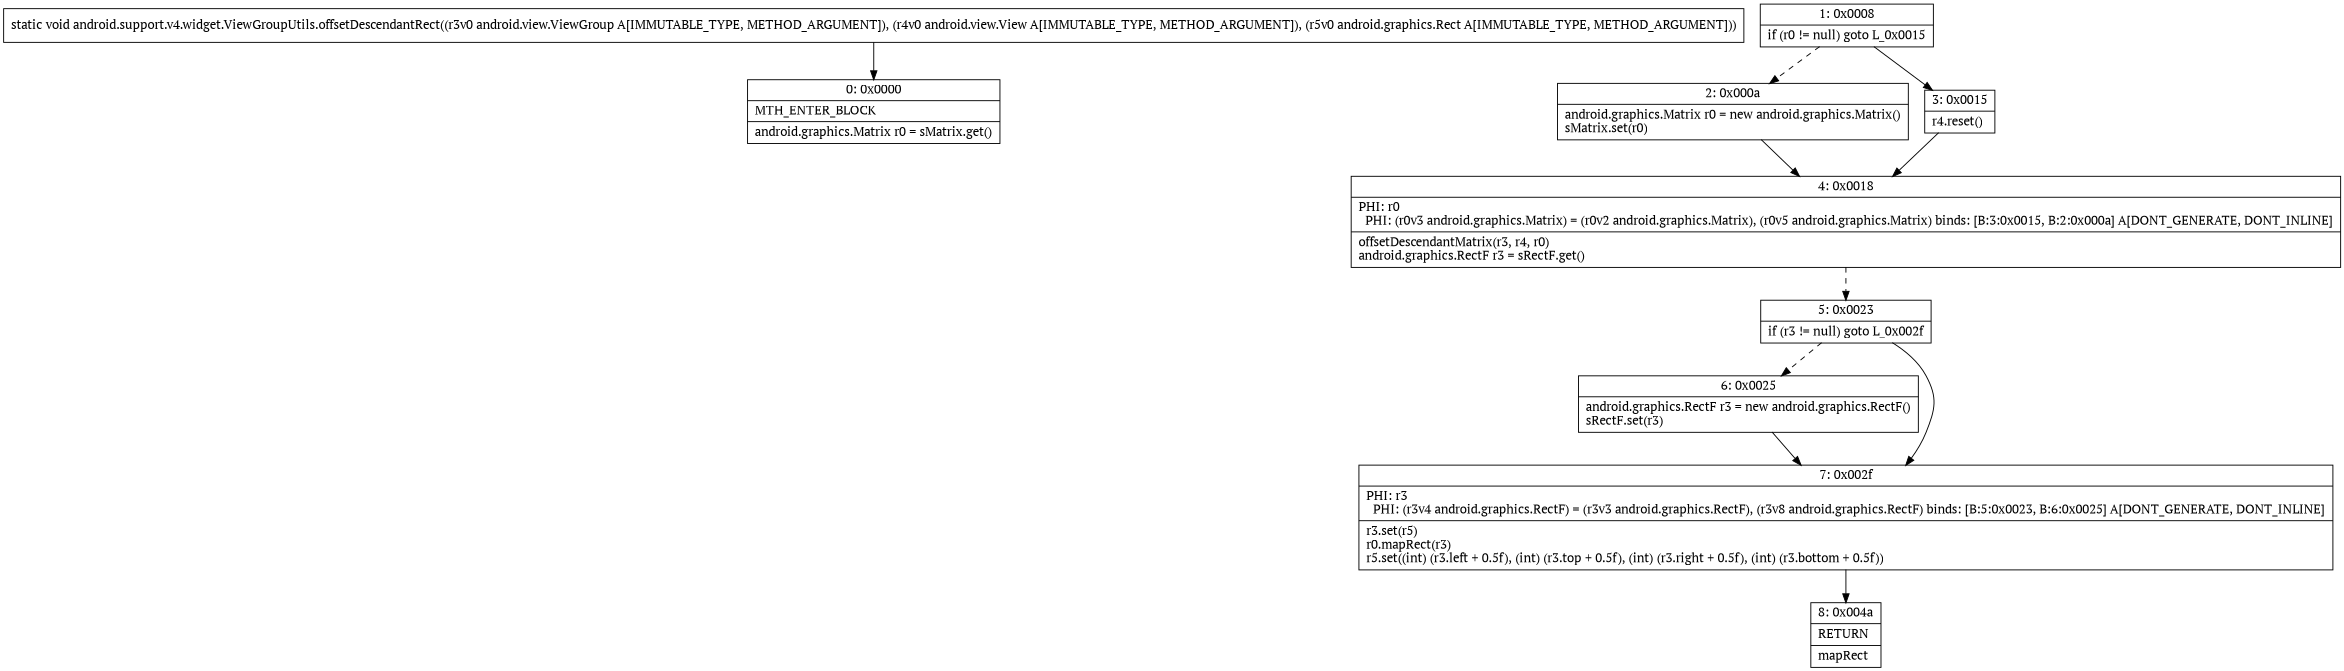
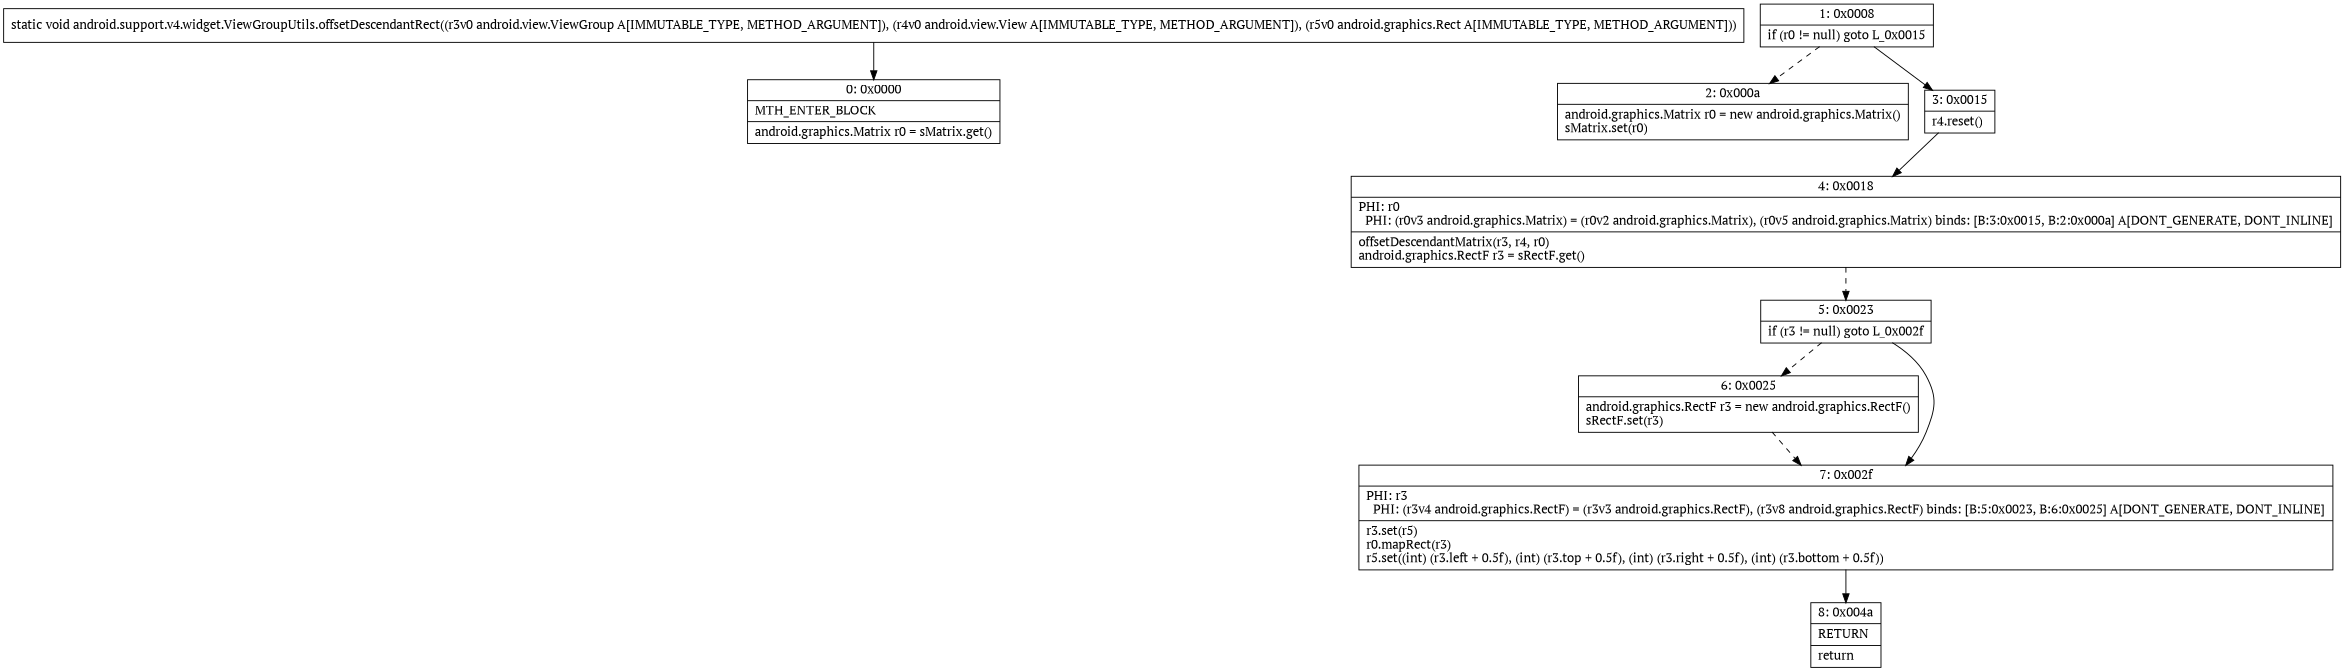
(1777, 155) -> none
(1784, 445) -> (1784, 445)
(1843, 656) -> (1836, 656)
